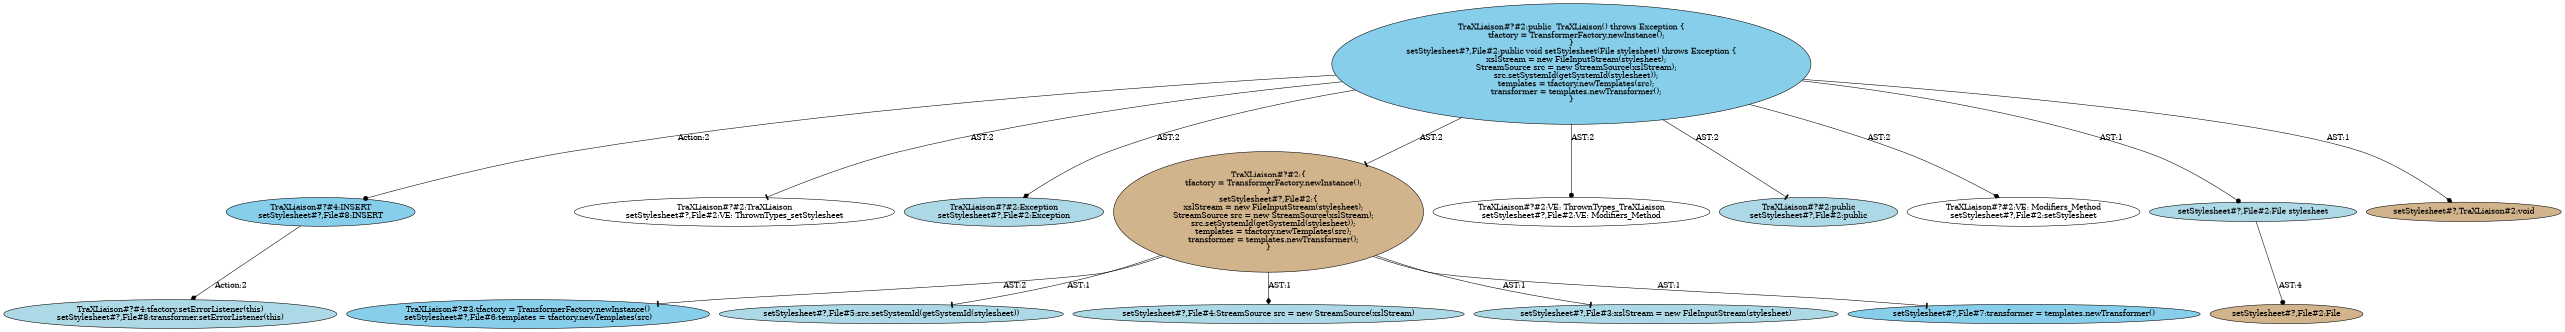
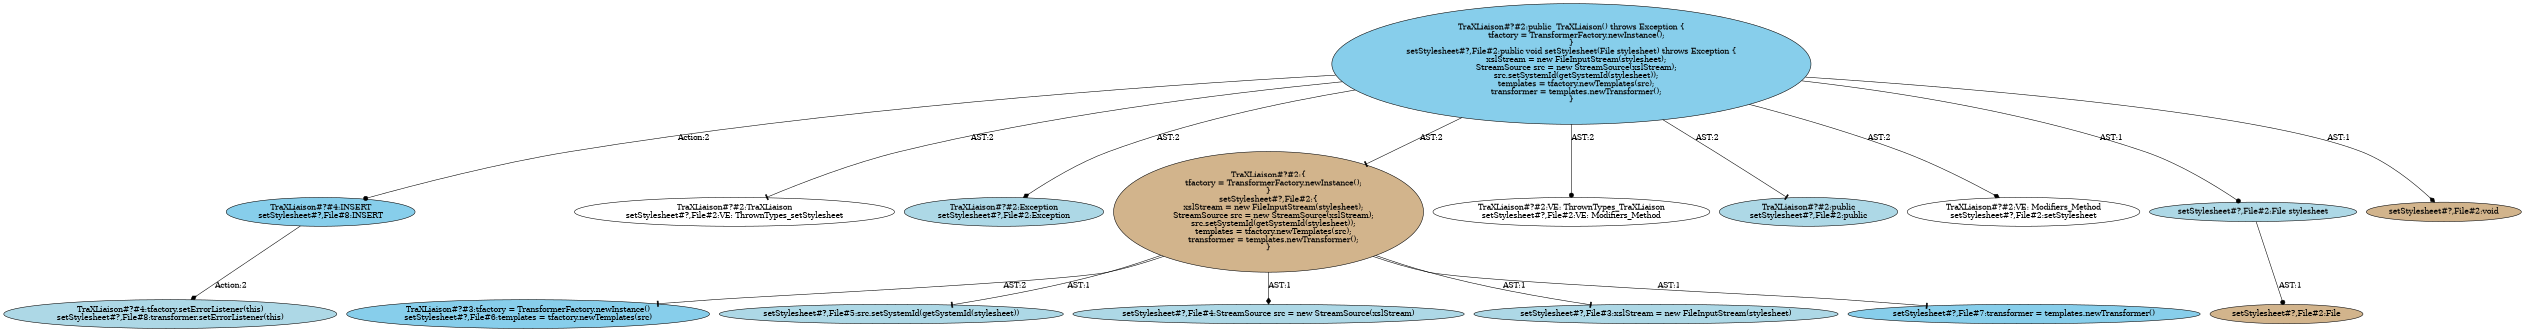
(2464, 212) -> (2444, 212)
(2291, 286) -> (2291, 286)
